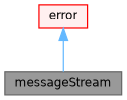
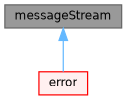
(63, 56) -> (63, 56)
